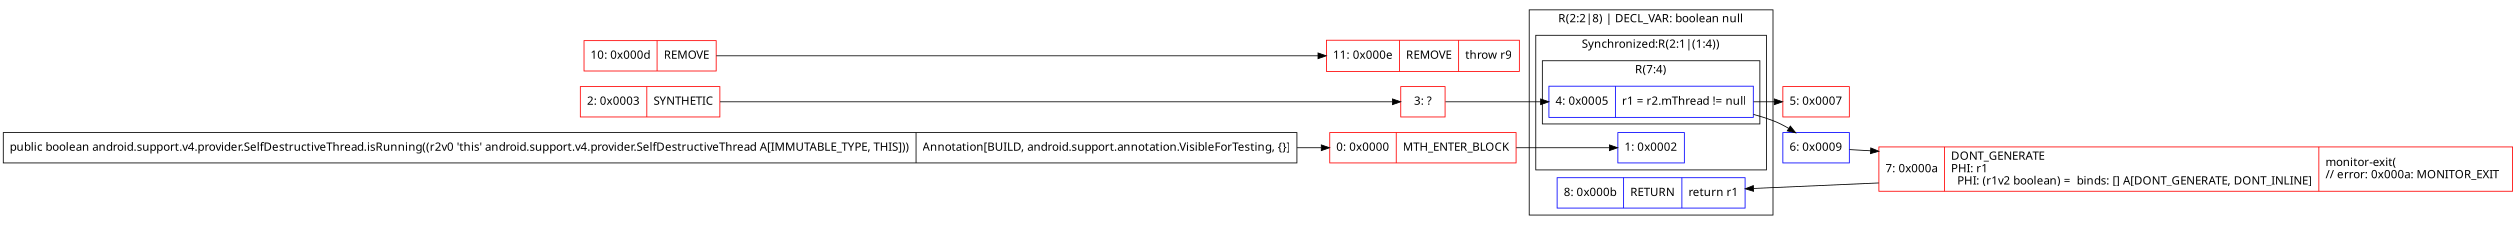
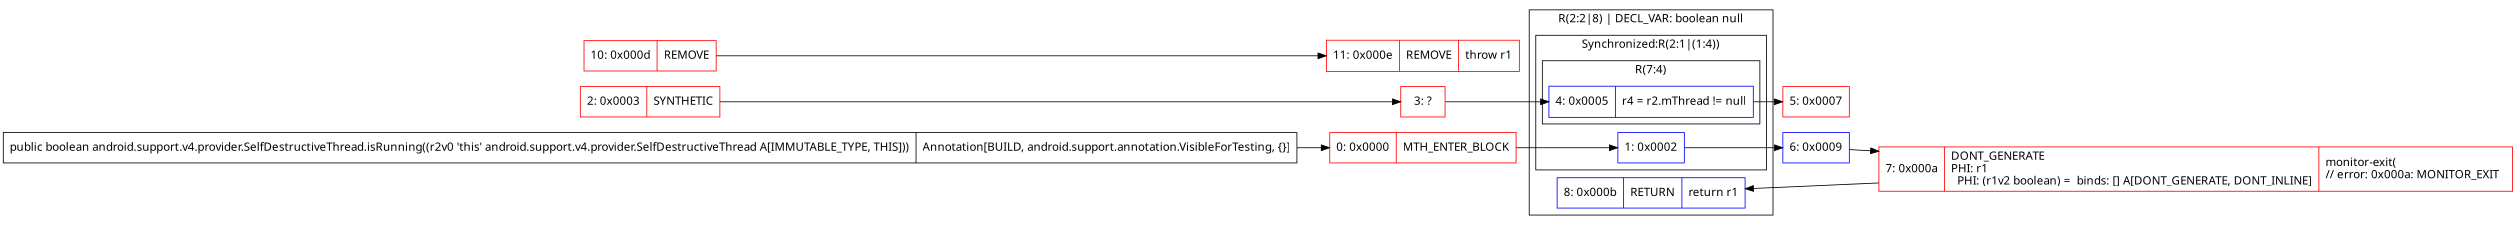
(1489, 55) -> (1489, 55)
(1684, 101) -> (1684, 101)
(1779, 123) -> (1729, 148)
